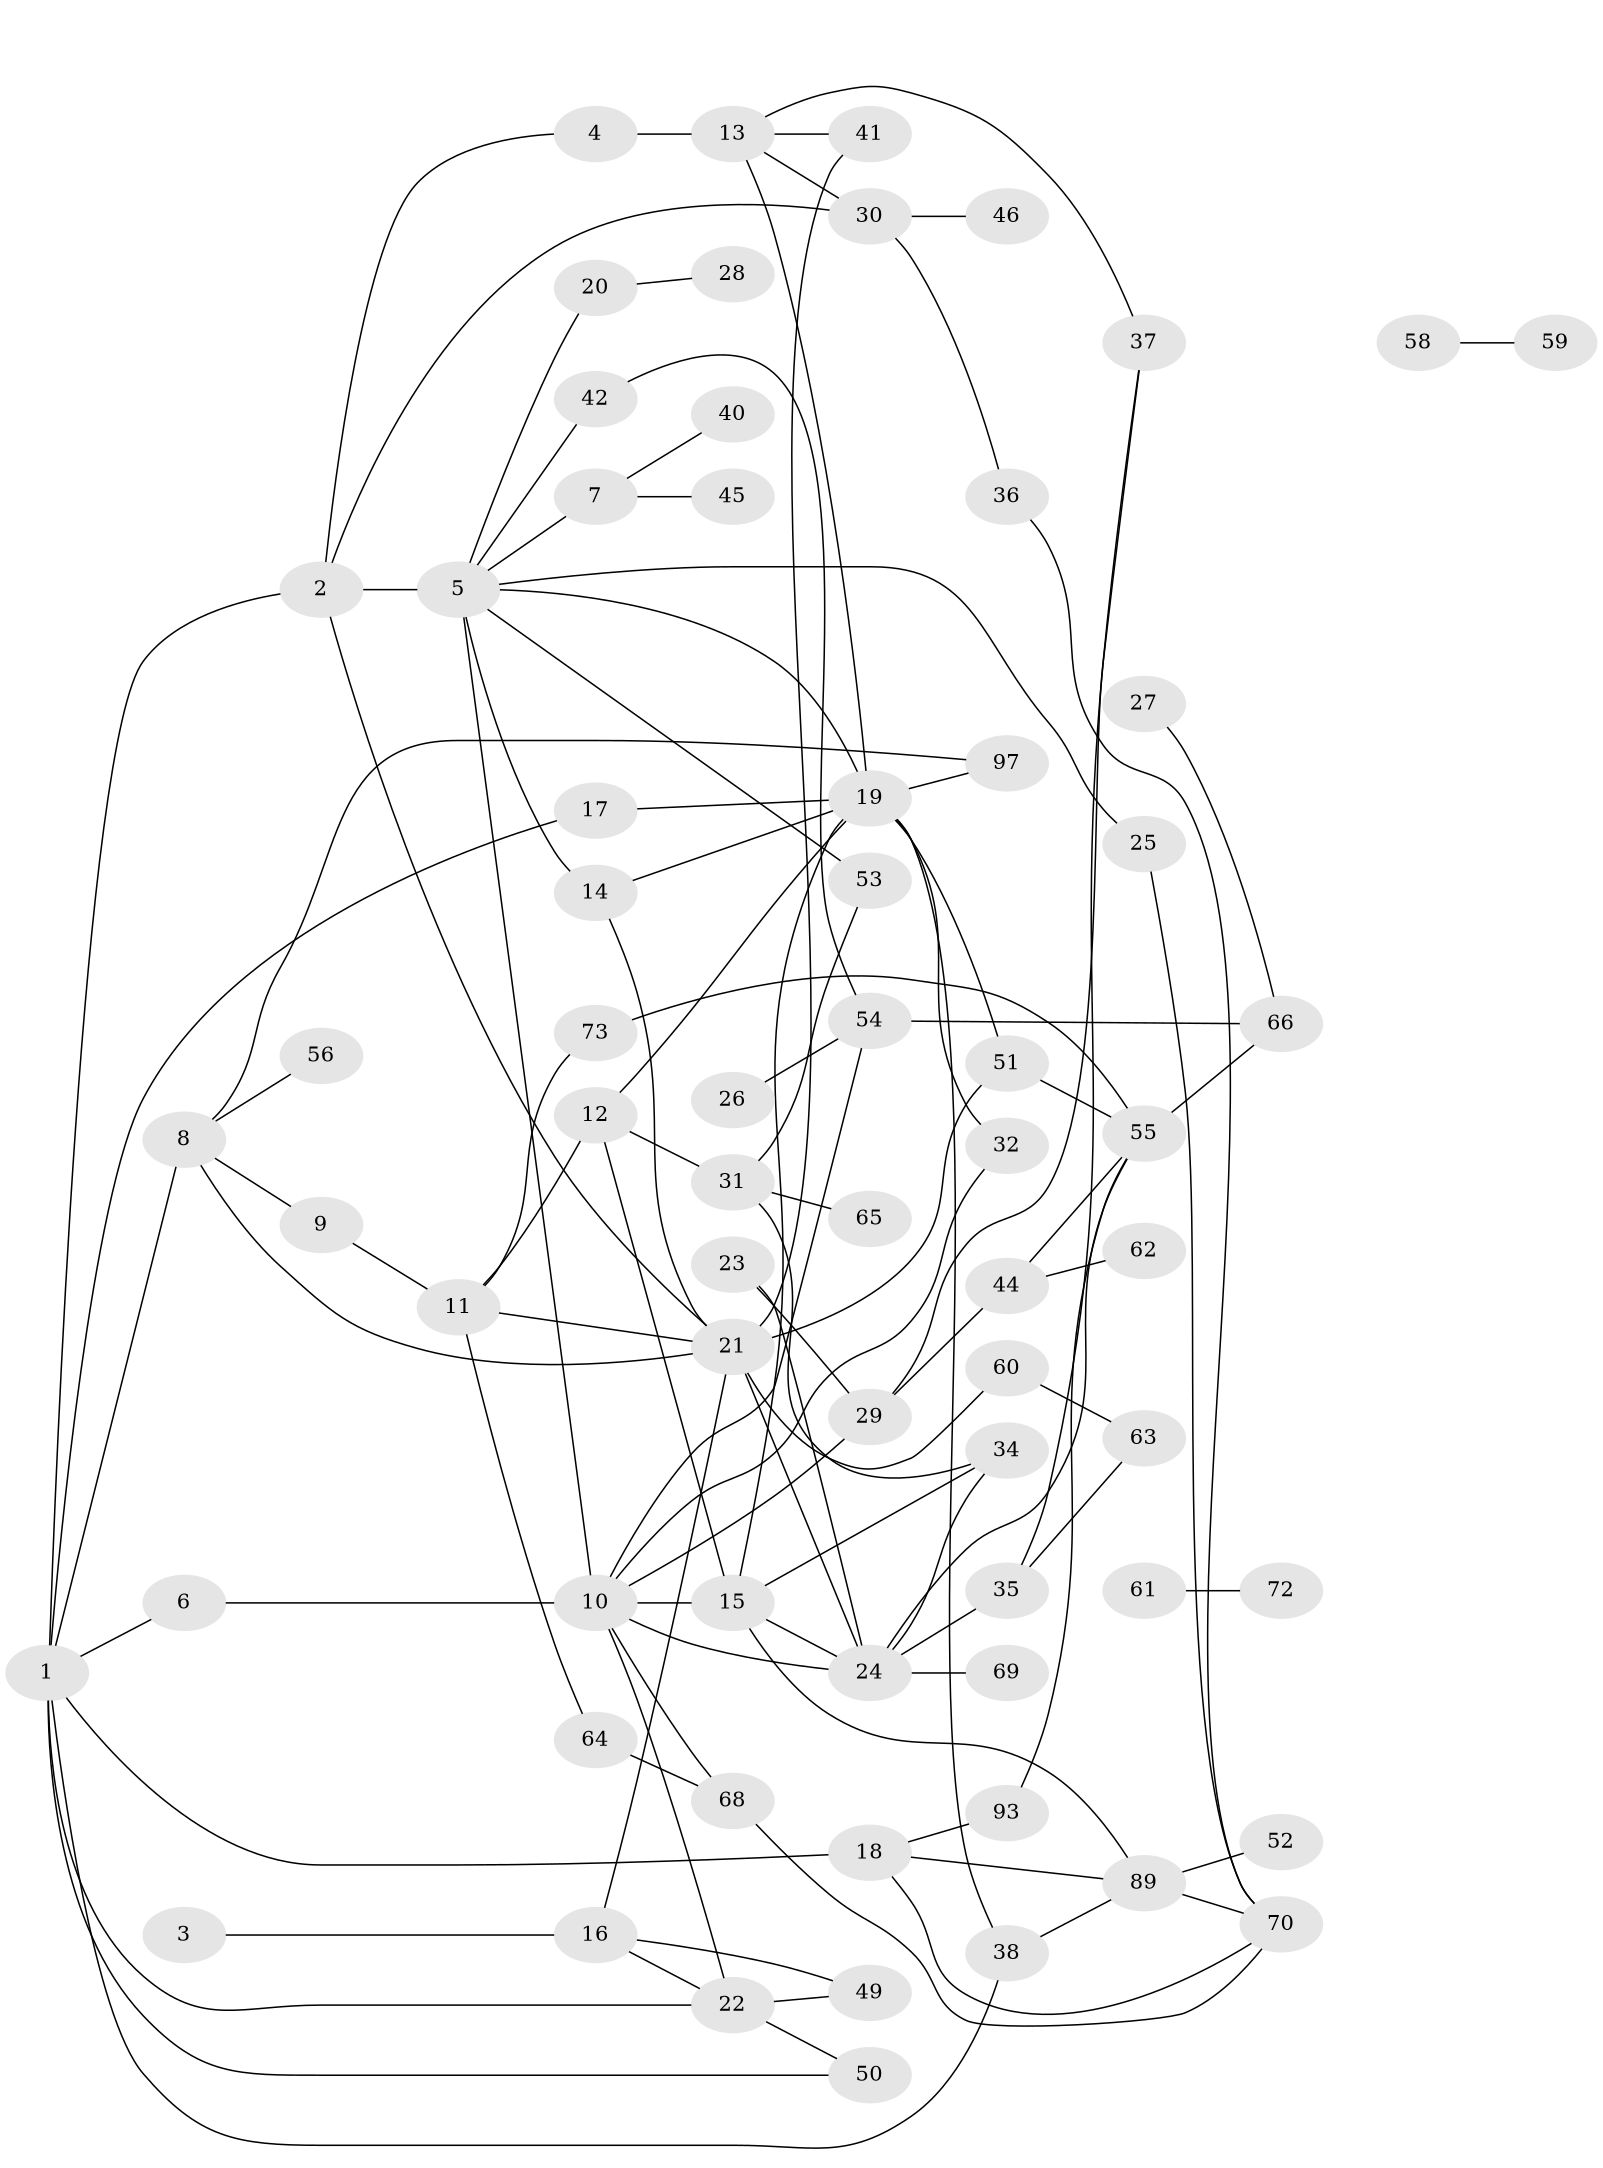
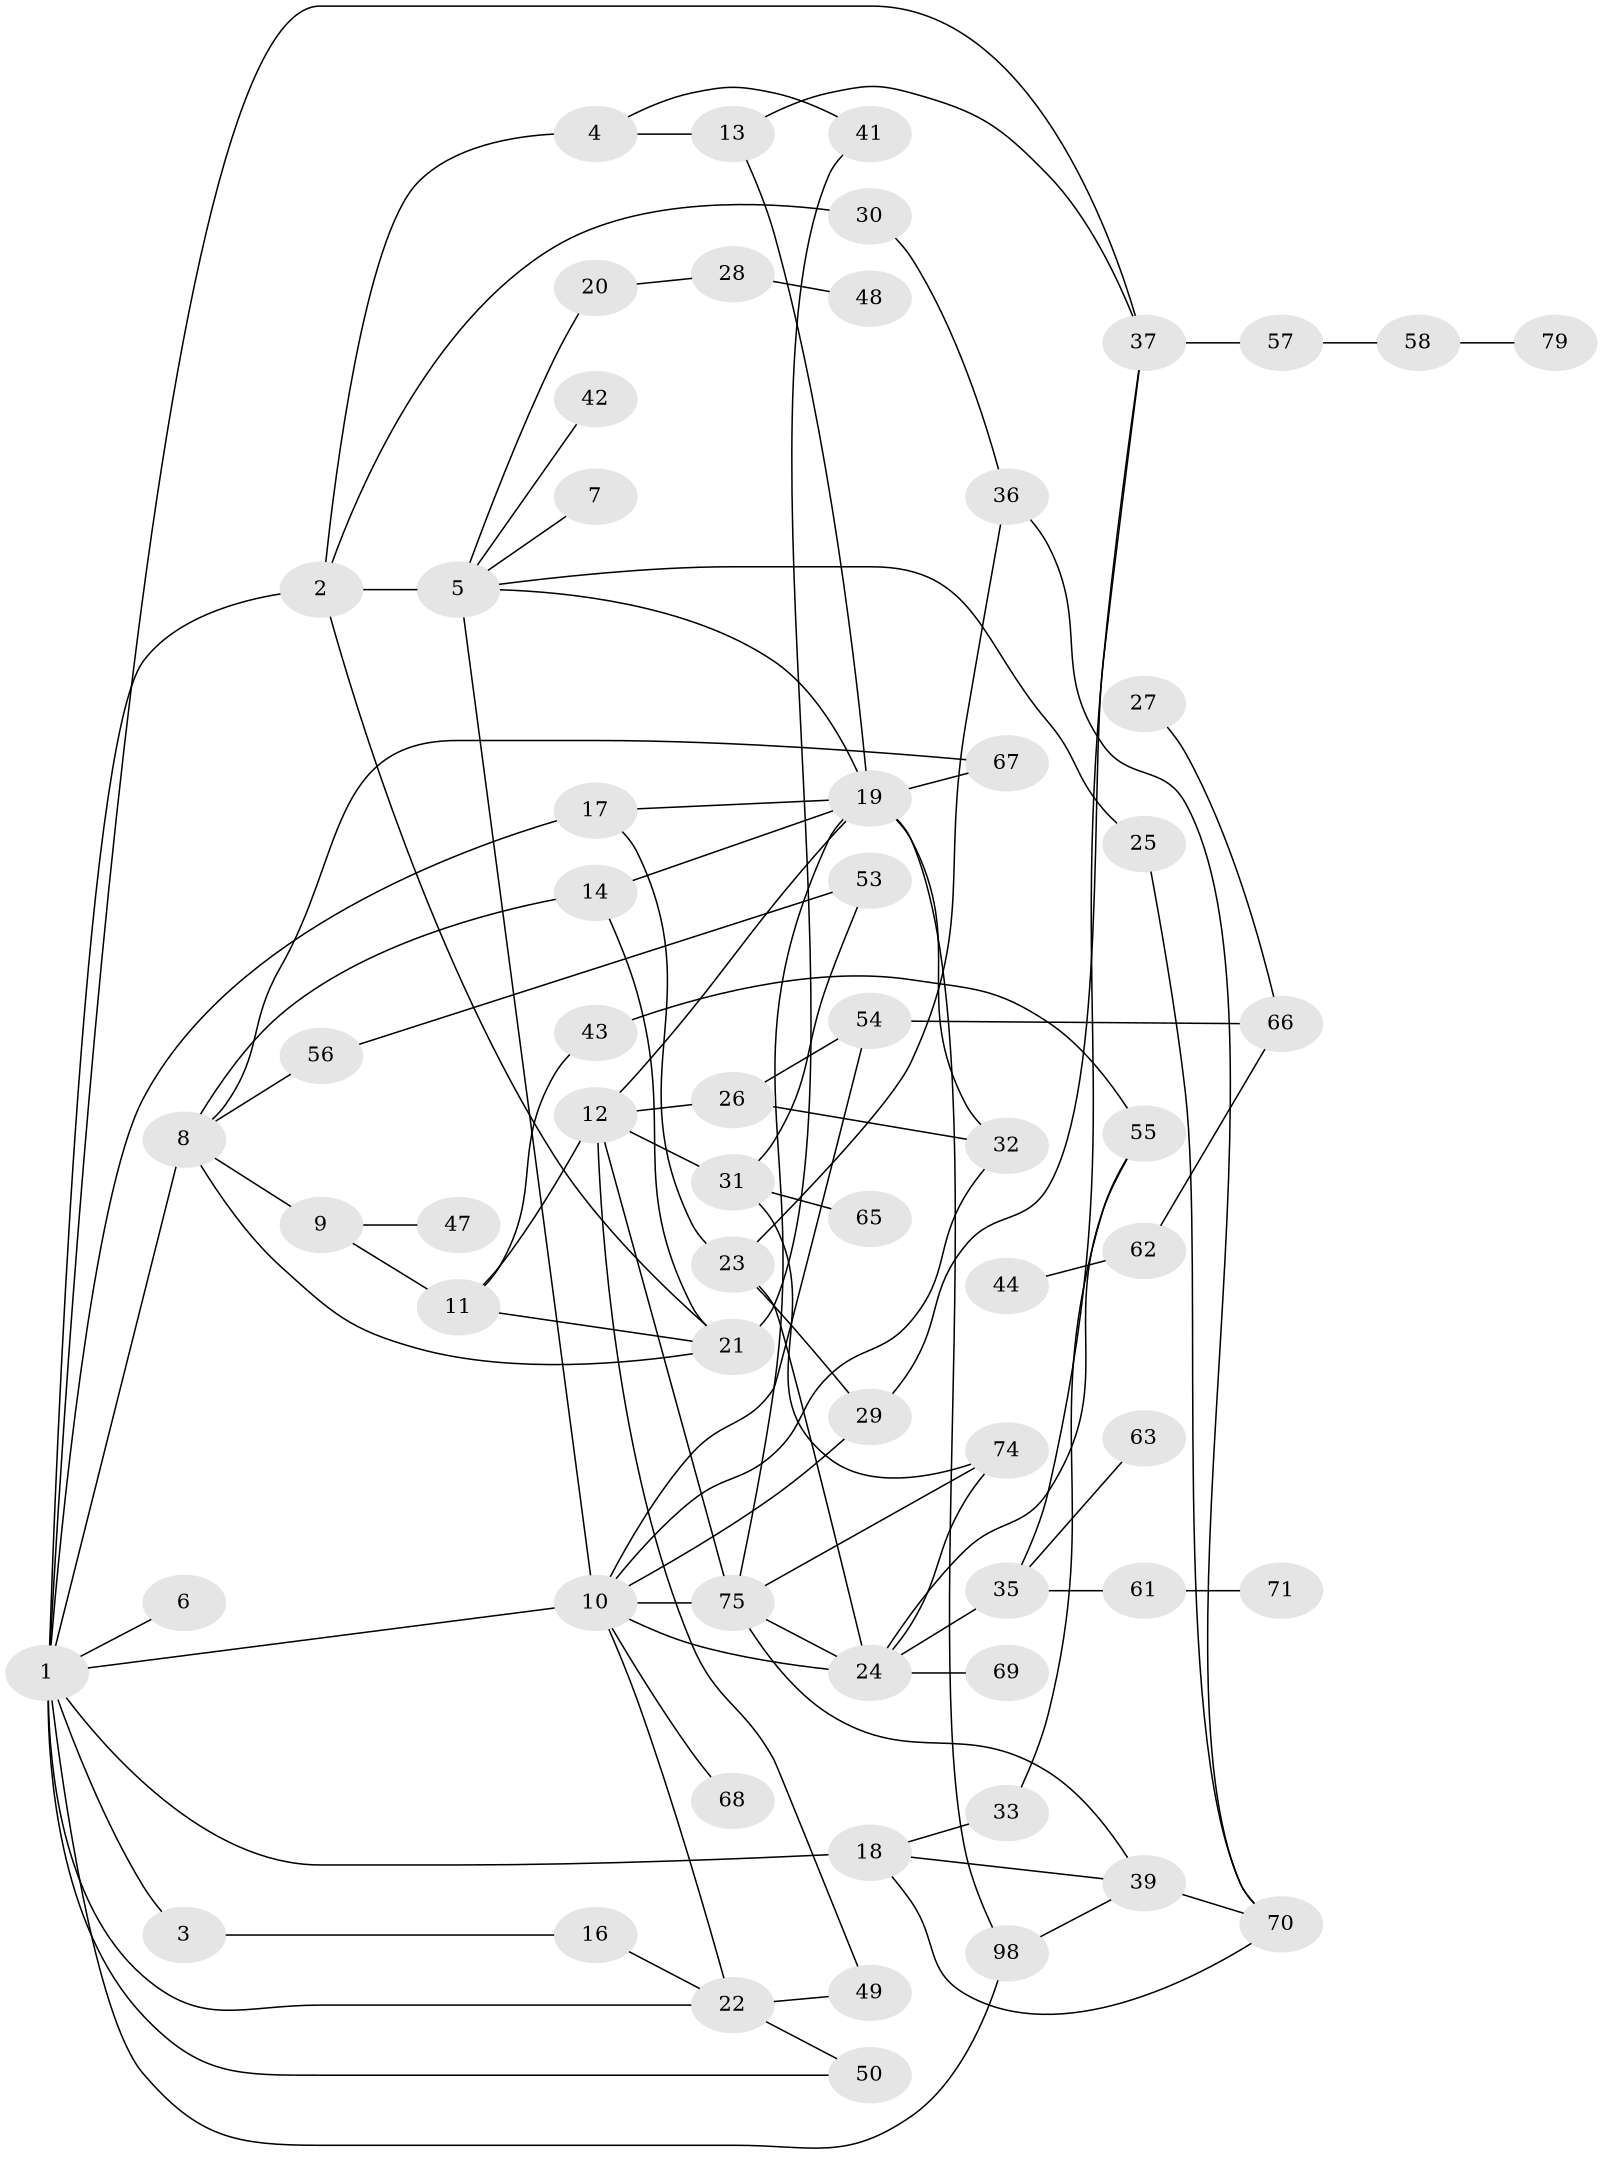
(802, 134) -> (733, 87)
(801, 175) -> none
(1007, 216) -> none
none -> (870, 299)
none -> (190, 320)
none -> (1281, 343)
(1556, 343) -> (1556, 343)
(733, 414) -> none
(733, 497) -> none
(824, 604) -> none
(655, 729) -> (596, 968)
(508, 756) -> (353, 967)
(1007, 763) -> (1007, 763)
none -> (952, 913)
none -> (665, 1027)
(596, 1033) -> (596, 1033)
(1007, 1064) -> none
(1213, 1079) -> (1213, 1137)
none -> (671, 1107)
none -> (880, 1125)
(1076, 1210) -> none
none -> (459, 1225)
(938, 1352) -> none
(1007, 1368) -> none
(1007, 1451) -> (1007, 1451)
(801, 1510) -> none
none -> (1079, 1591)
(1281, 1591) -> (1281, 1591)
(390, 1603) -> (321, 1638)
(733, 1603) -> (733, 1603)
(666, 1655) -> none
(596, 1740) -> none
none -> (103, 1809)
(1007, 1813) -> (1007, 1813)
(1281, 1842) -> none
(1144, 1883) -> (1144, 1883)
(1007, 1953) -> (1007, 1953)
(736, 1956) -> (667, 1575)
(966, 2020) -> none
